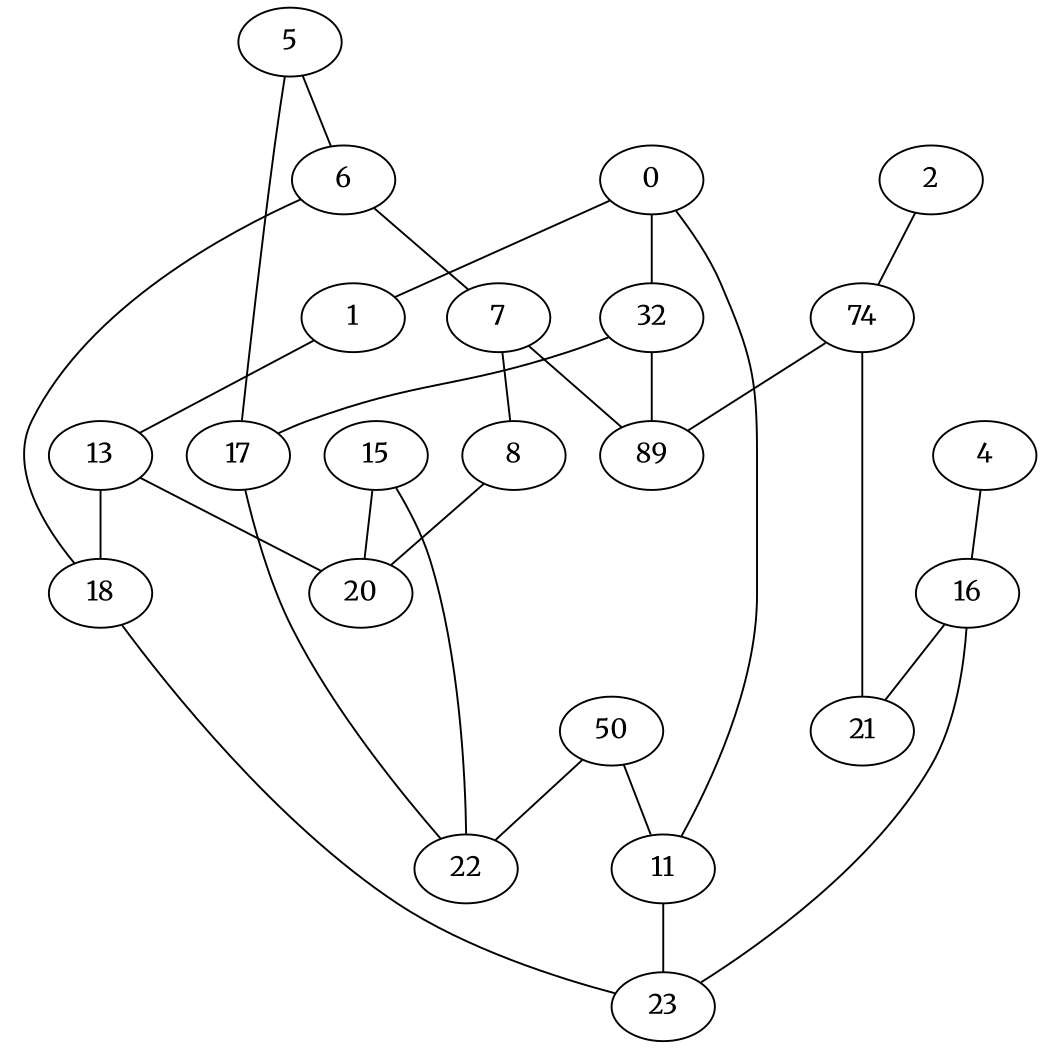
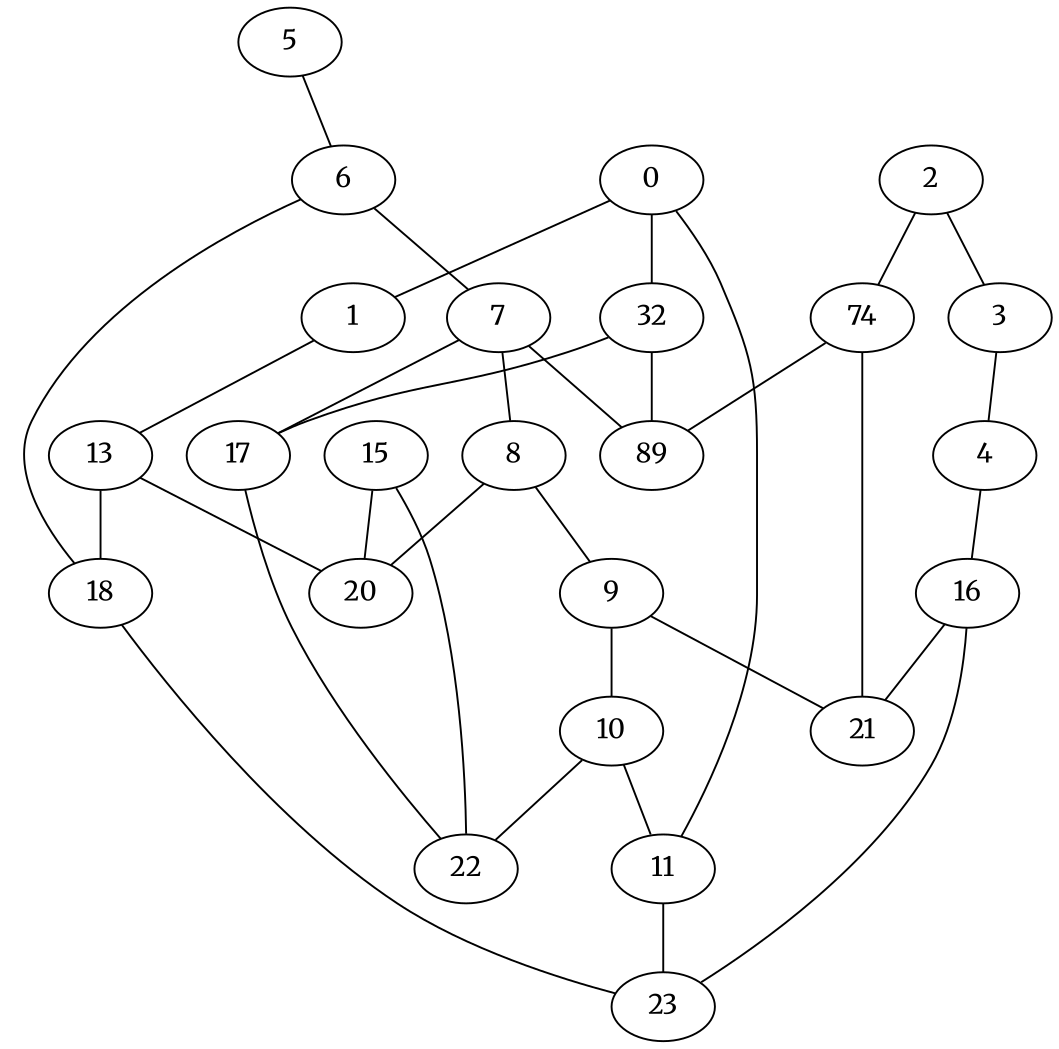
(262, 248) -> (369, 387)
none -> (1000, 318)
none -> (612, 593)
(612, 731) -> (612, 731)
